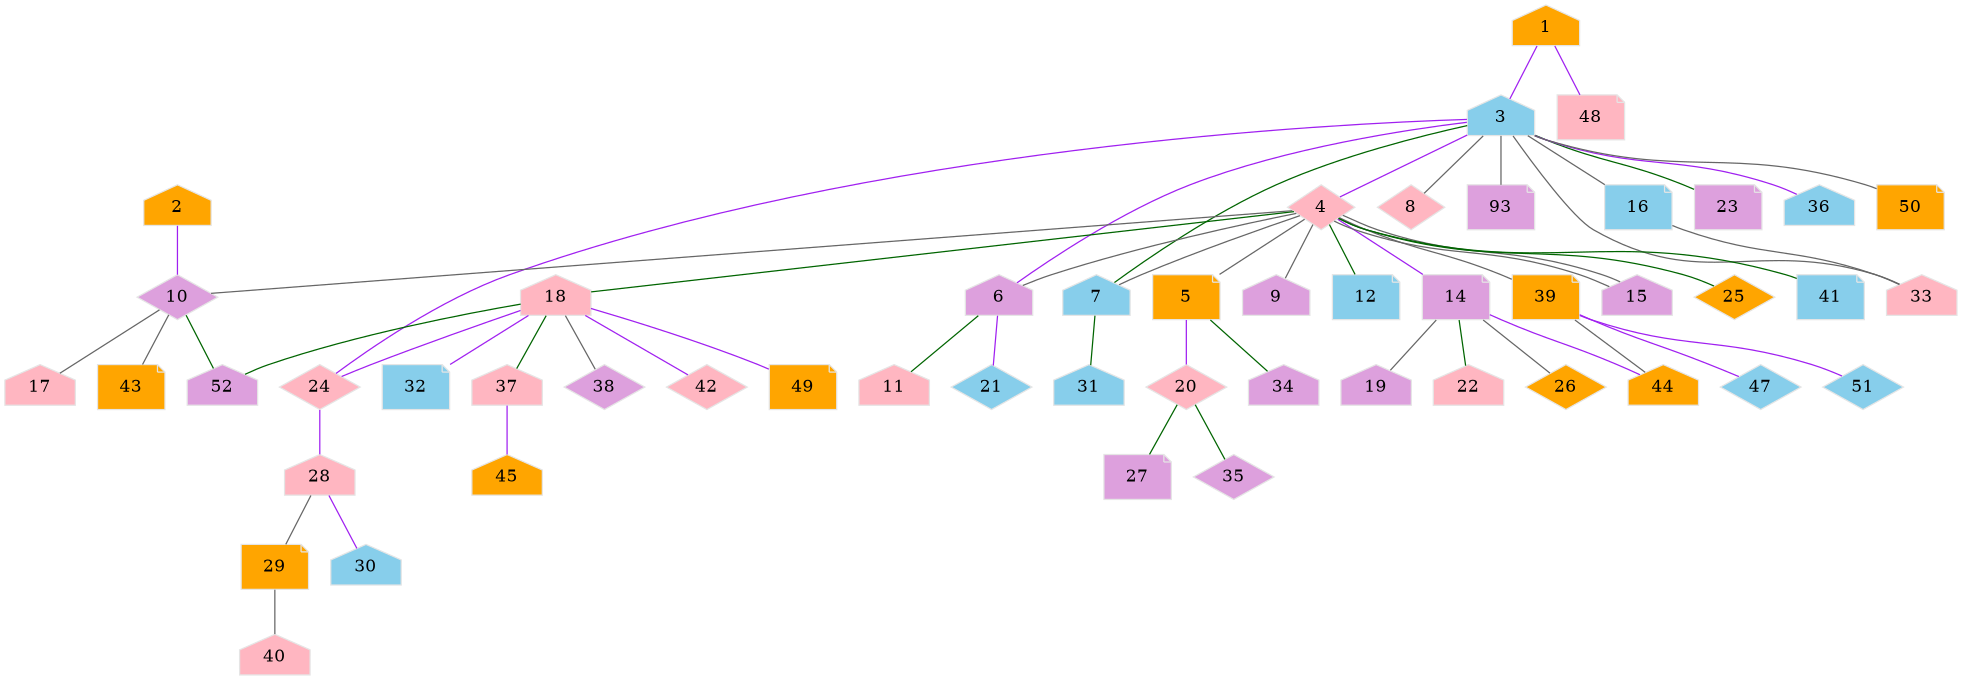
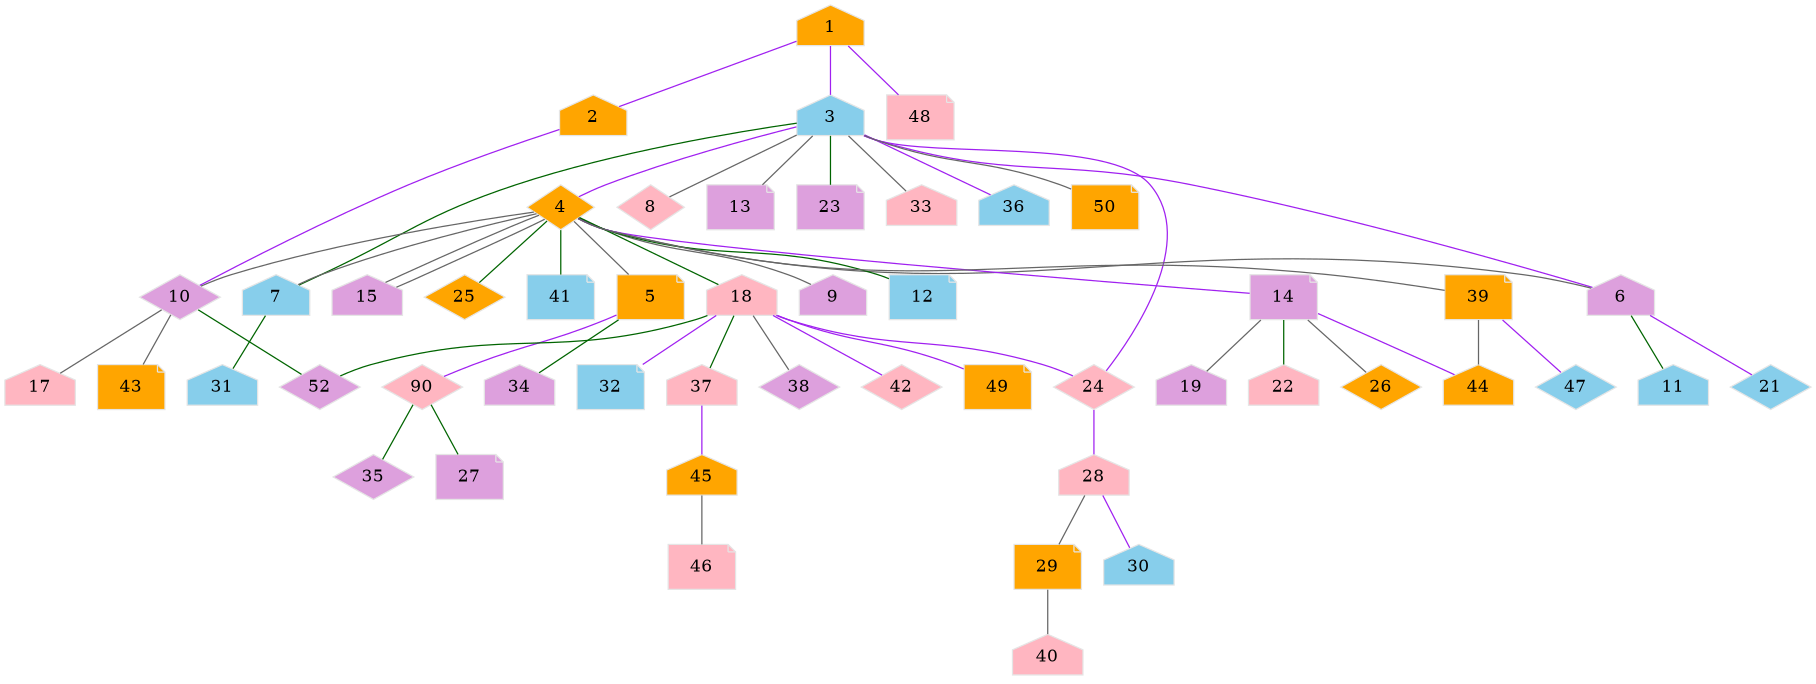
none -> (708, 74)
(1321, 207) -> (561, 207)
(1501, 207) -> (741, 207)
(1638, 207) -> none
(222, 387) -> (320, 387)
(894, 387) -> (1673, 387)
(1186, 387) -> (422, 387)
(1863, 387) -> none
none -> (702, 567)
